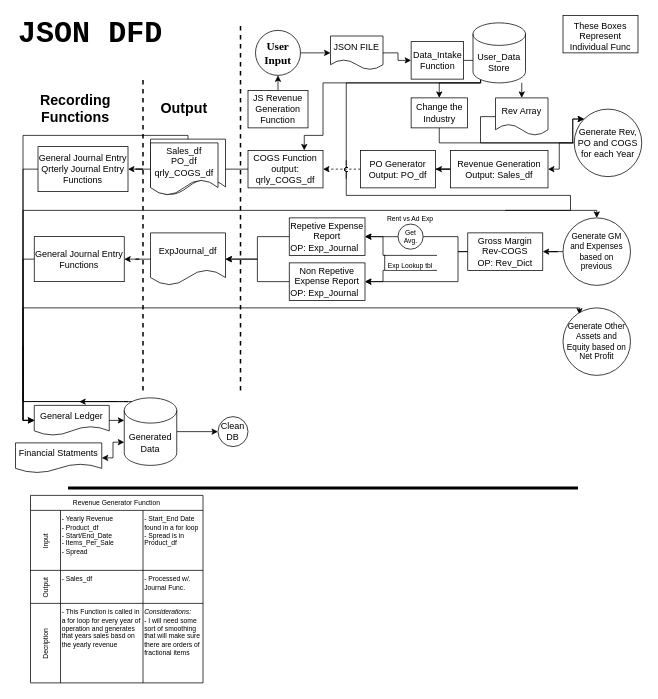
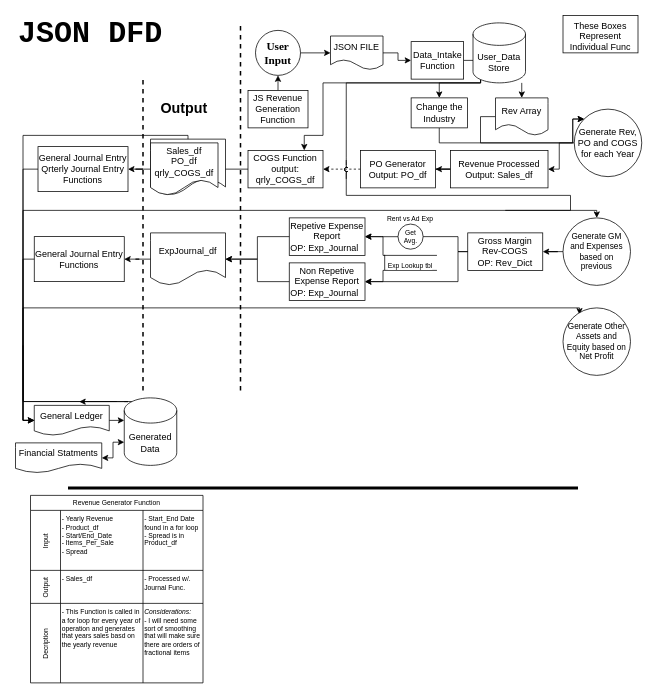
(75, 109) -> none
(499, 169) -> (499, 169)
(195, 432) -> none
(233, 432) -> none
